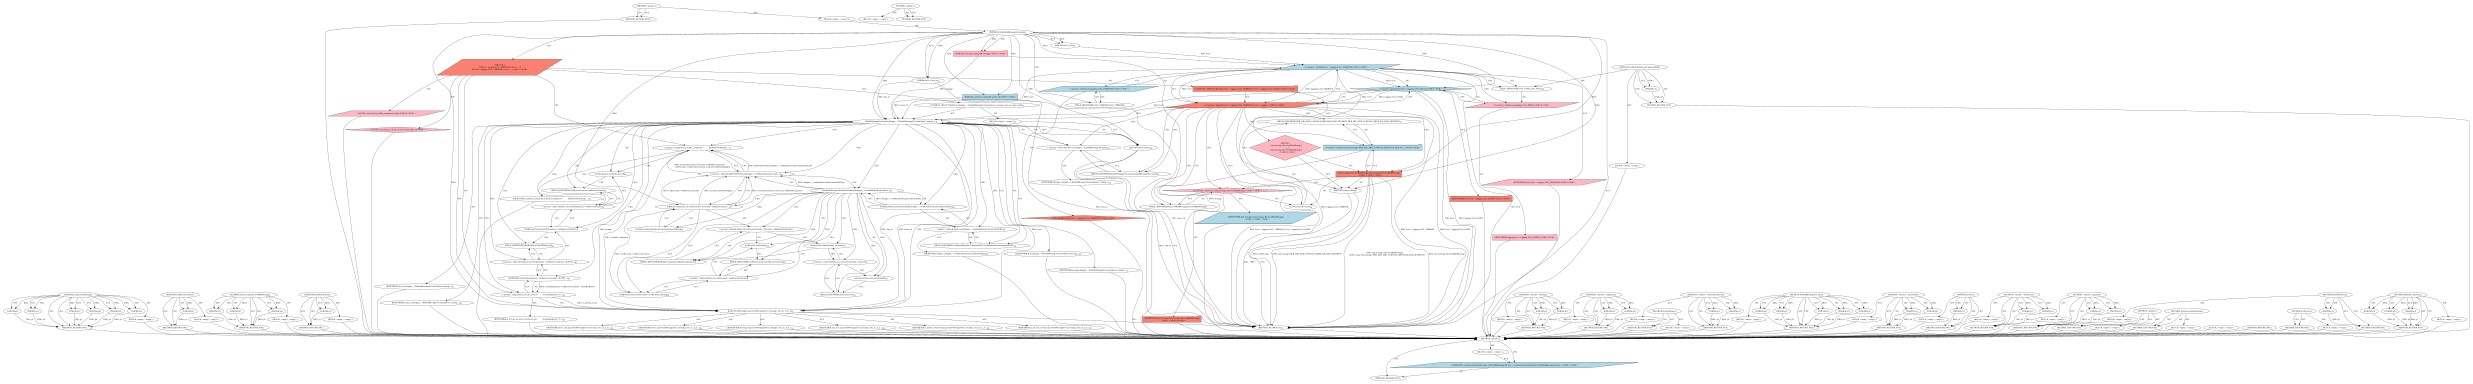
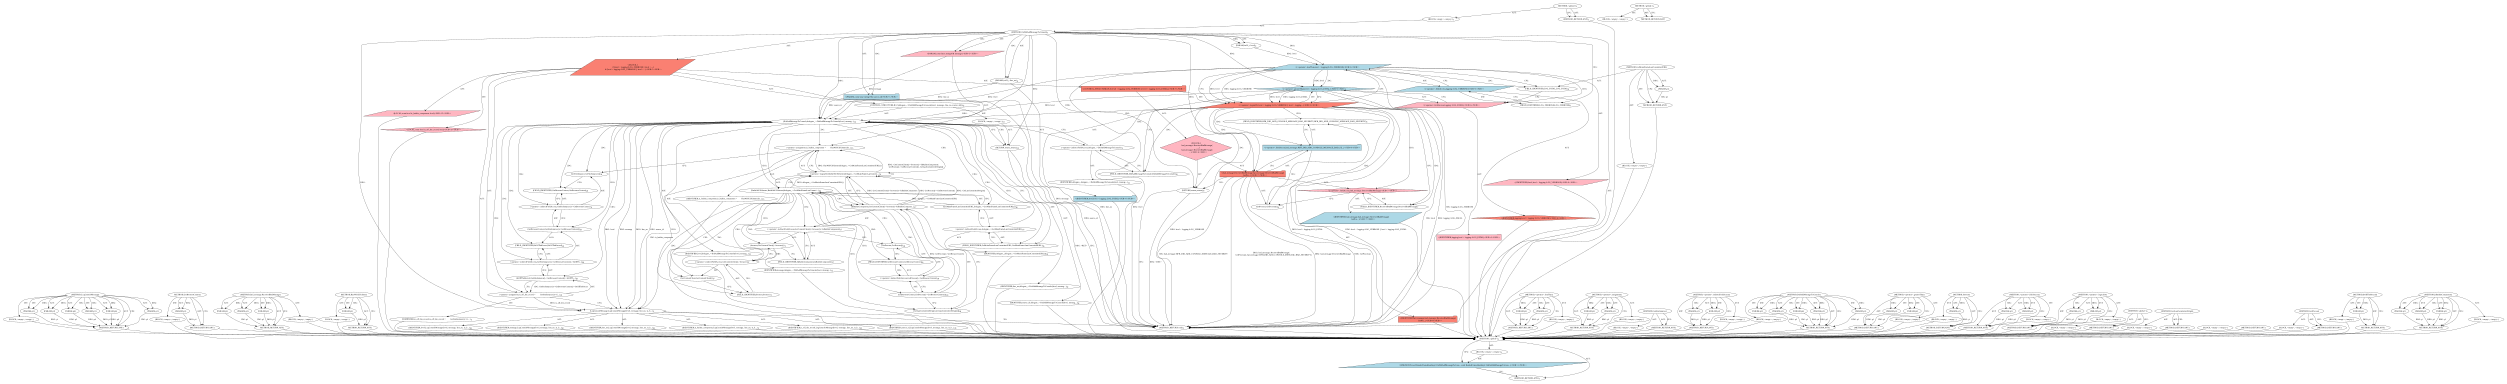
(981, 54) -> (952, 54)
(1481, 199) -> (1105, 199)
none -> (930, 303)
